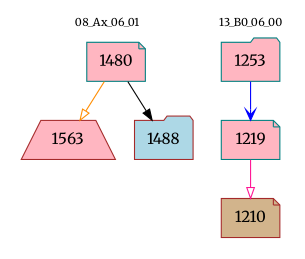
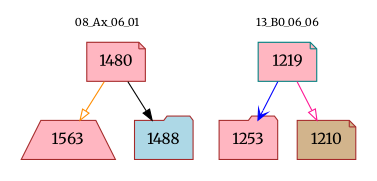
(251, 23) -> (287, 23)
(116, 62) -> (116, 62)
(251, 62) -> (248, 140)
(251, 96) -> (270, 96)
